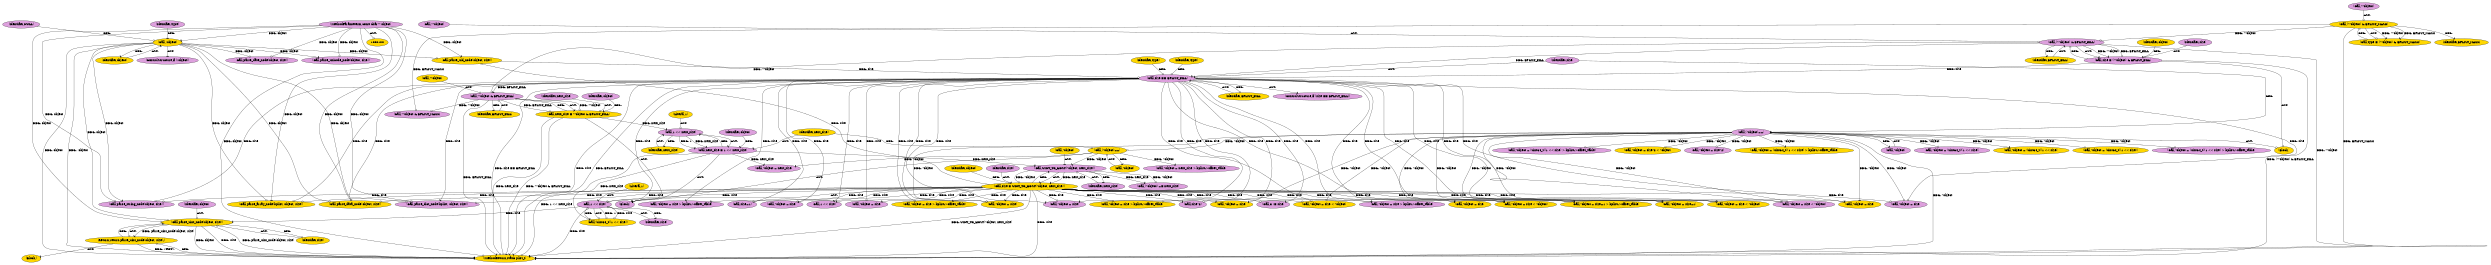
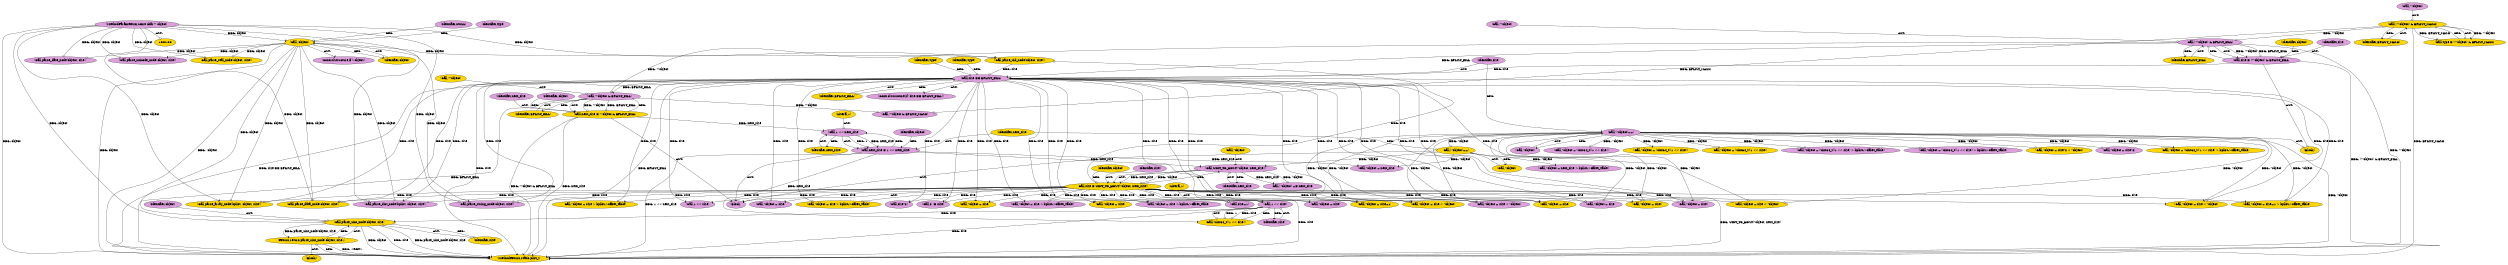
none -> (2397, 34)
none -> (226, 60)
